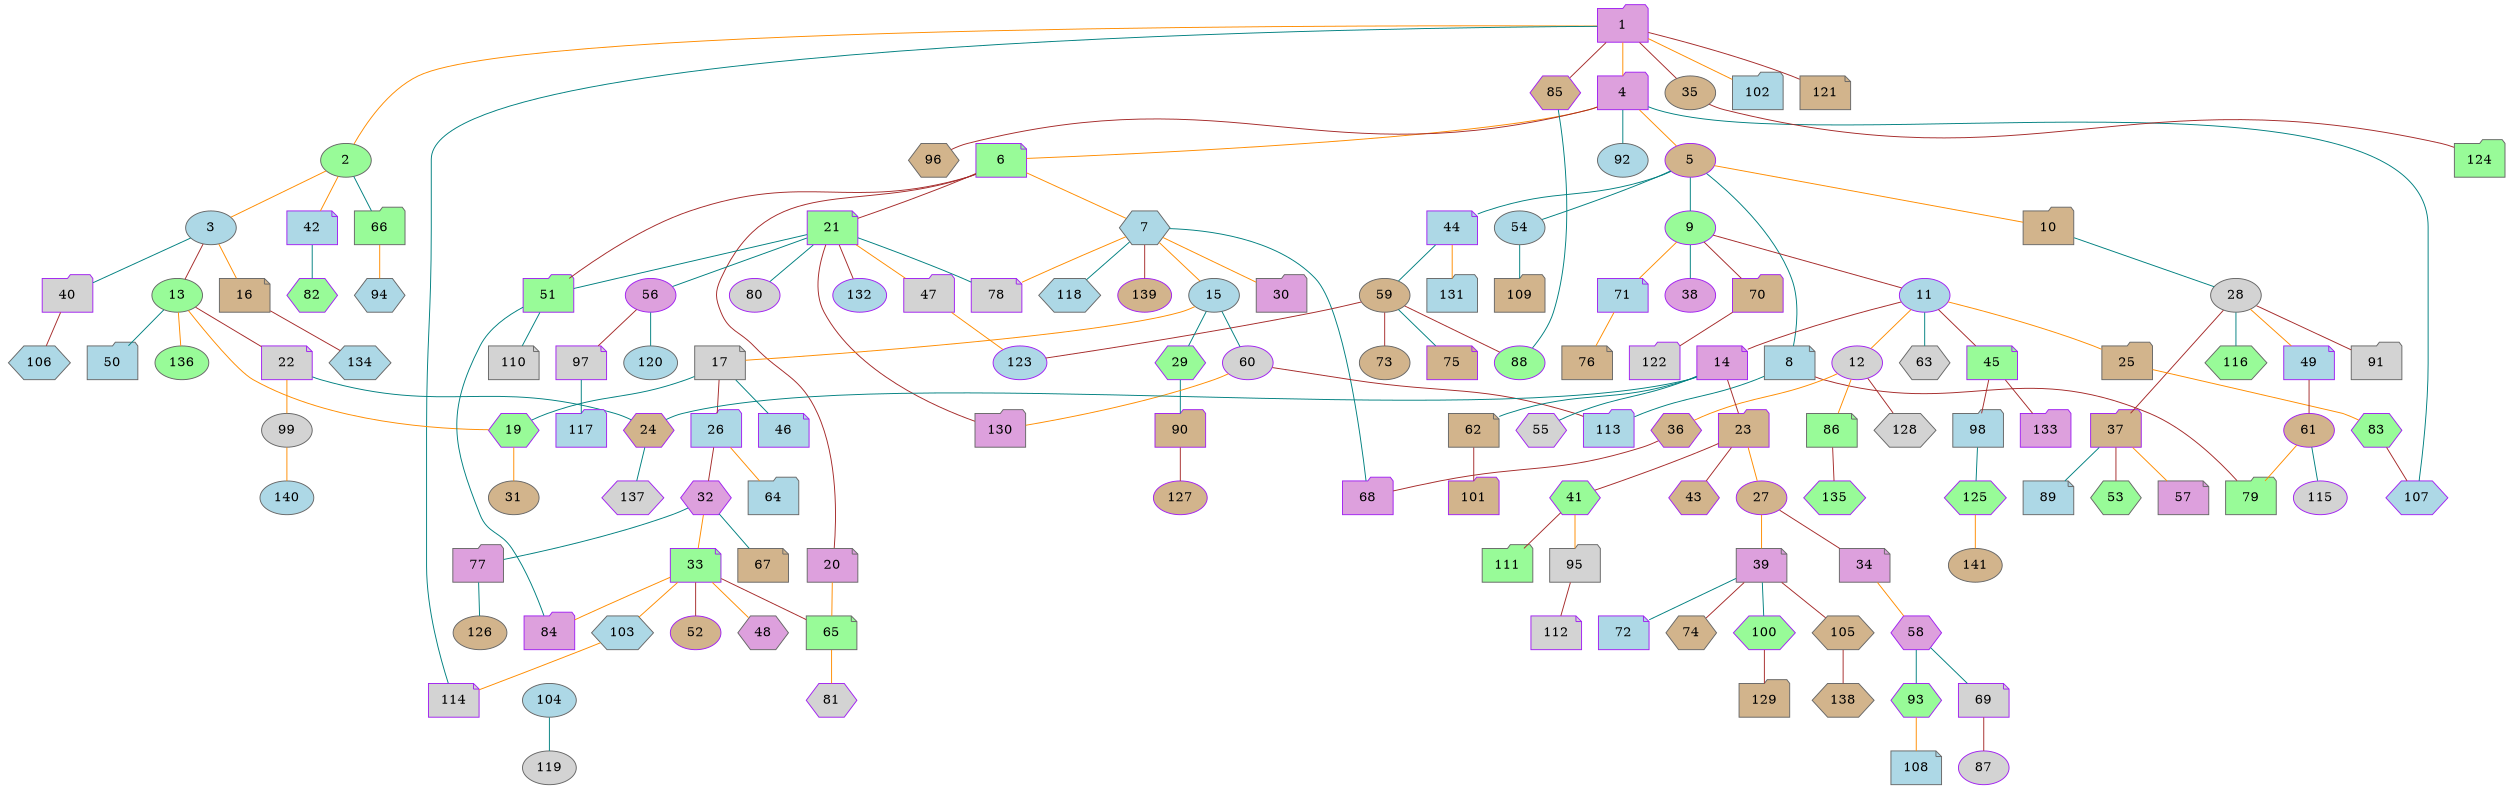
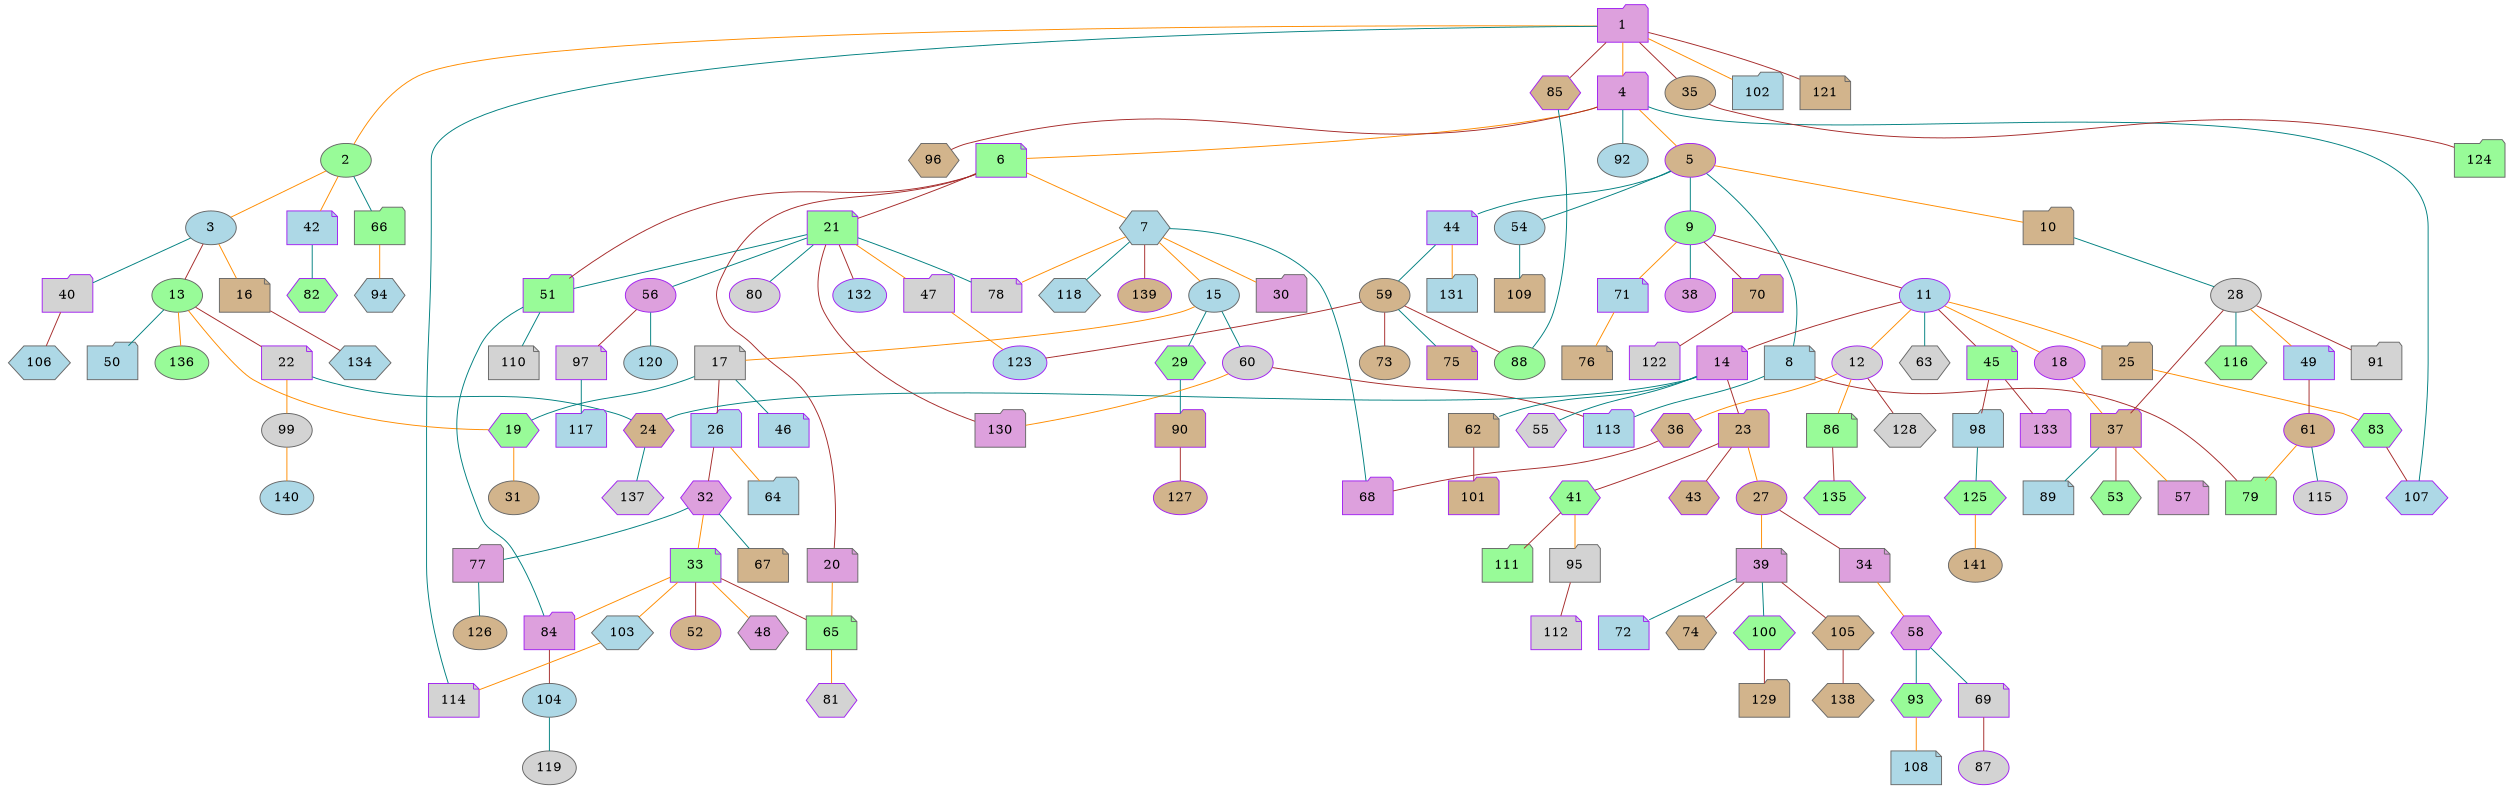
(1520, 363) -> (1520, 363)
none -> (2060, 363)
none -> (549, 669)
